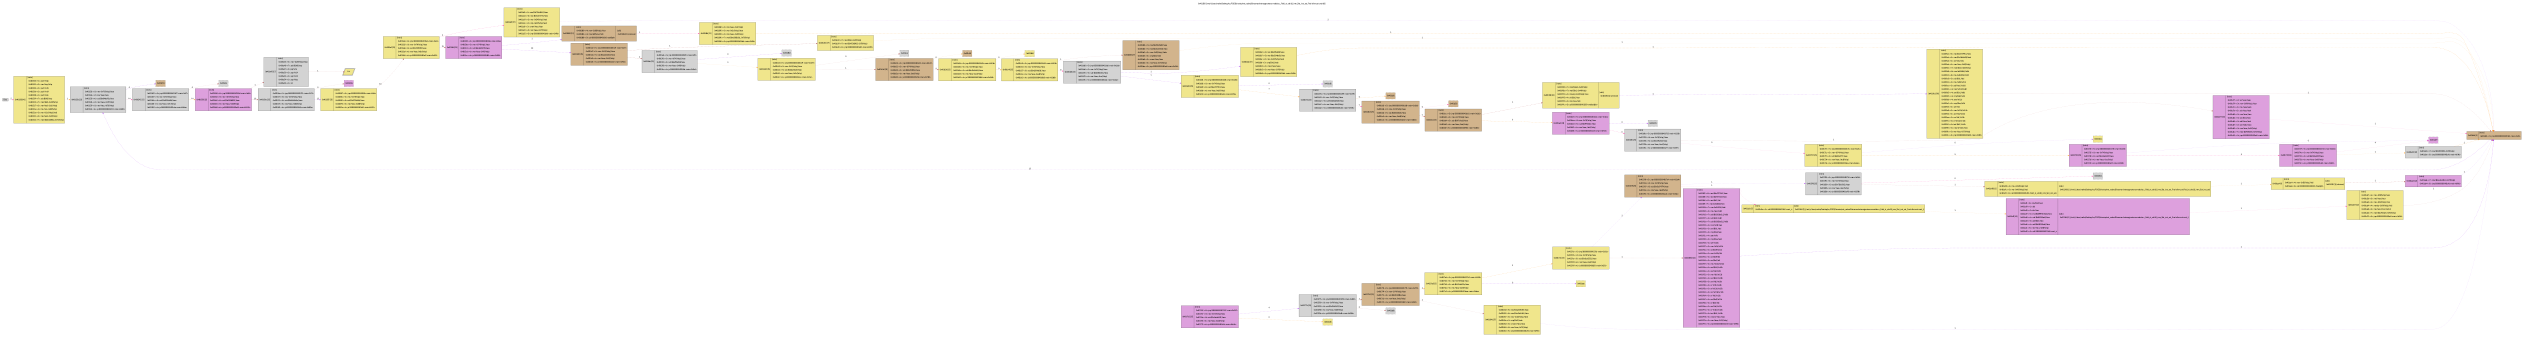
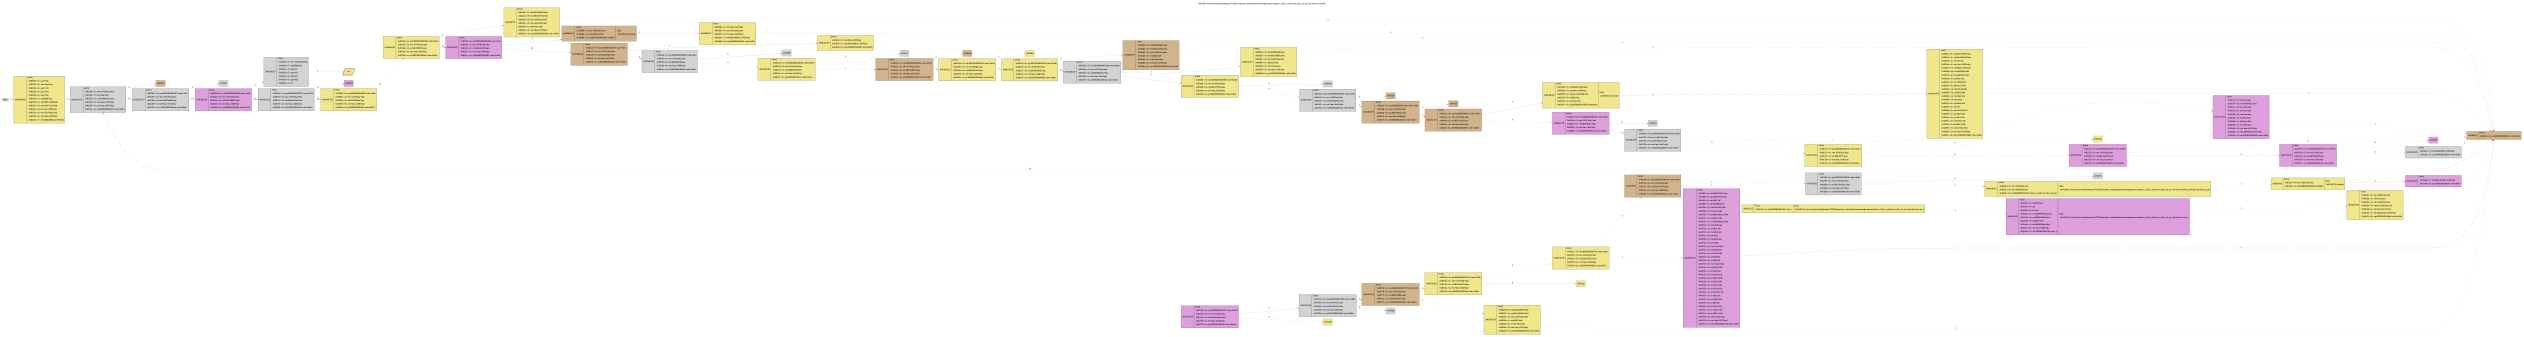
(2478, 160) -> (2452, 139)
